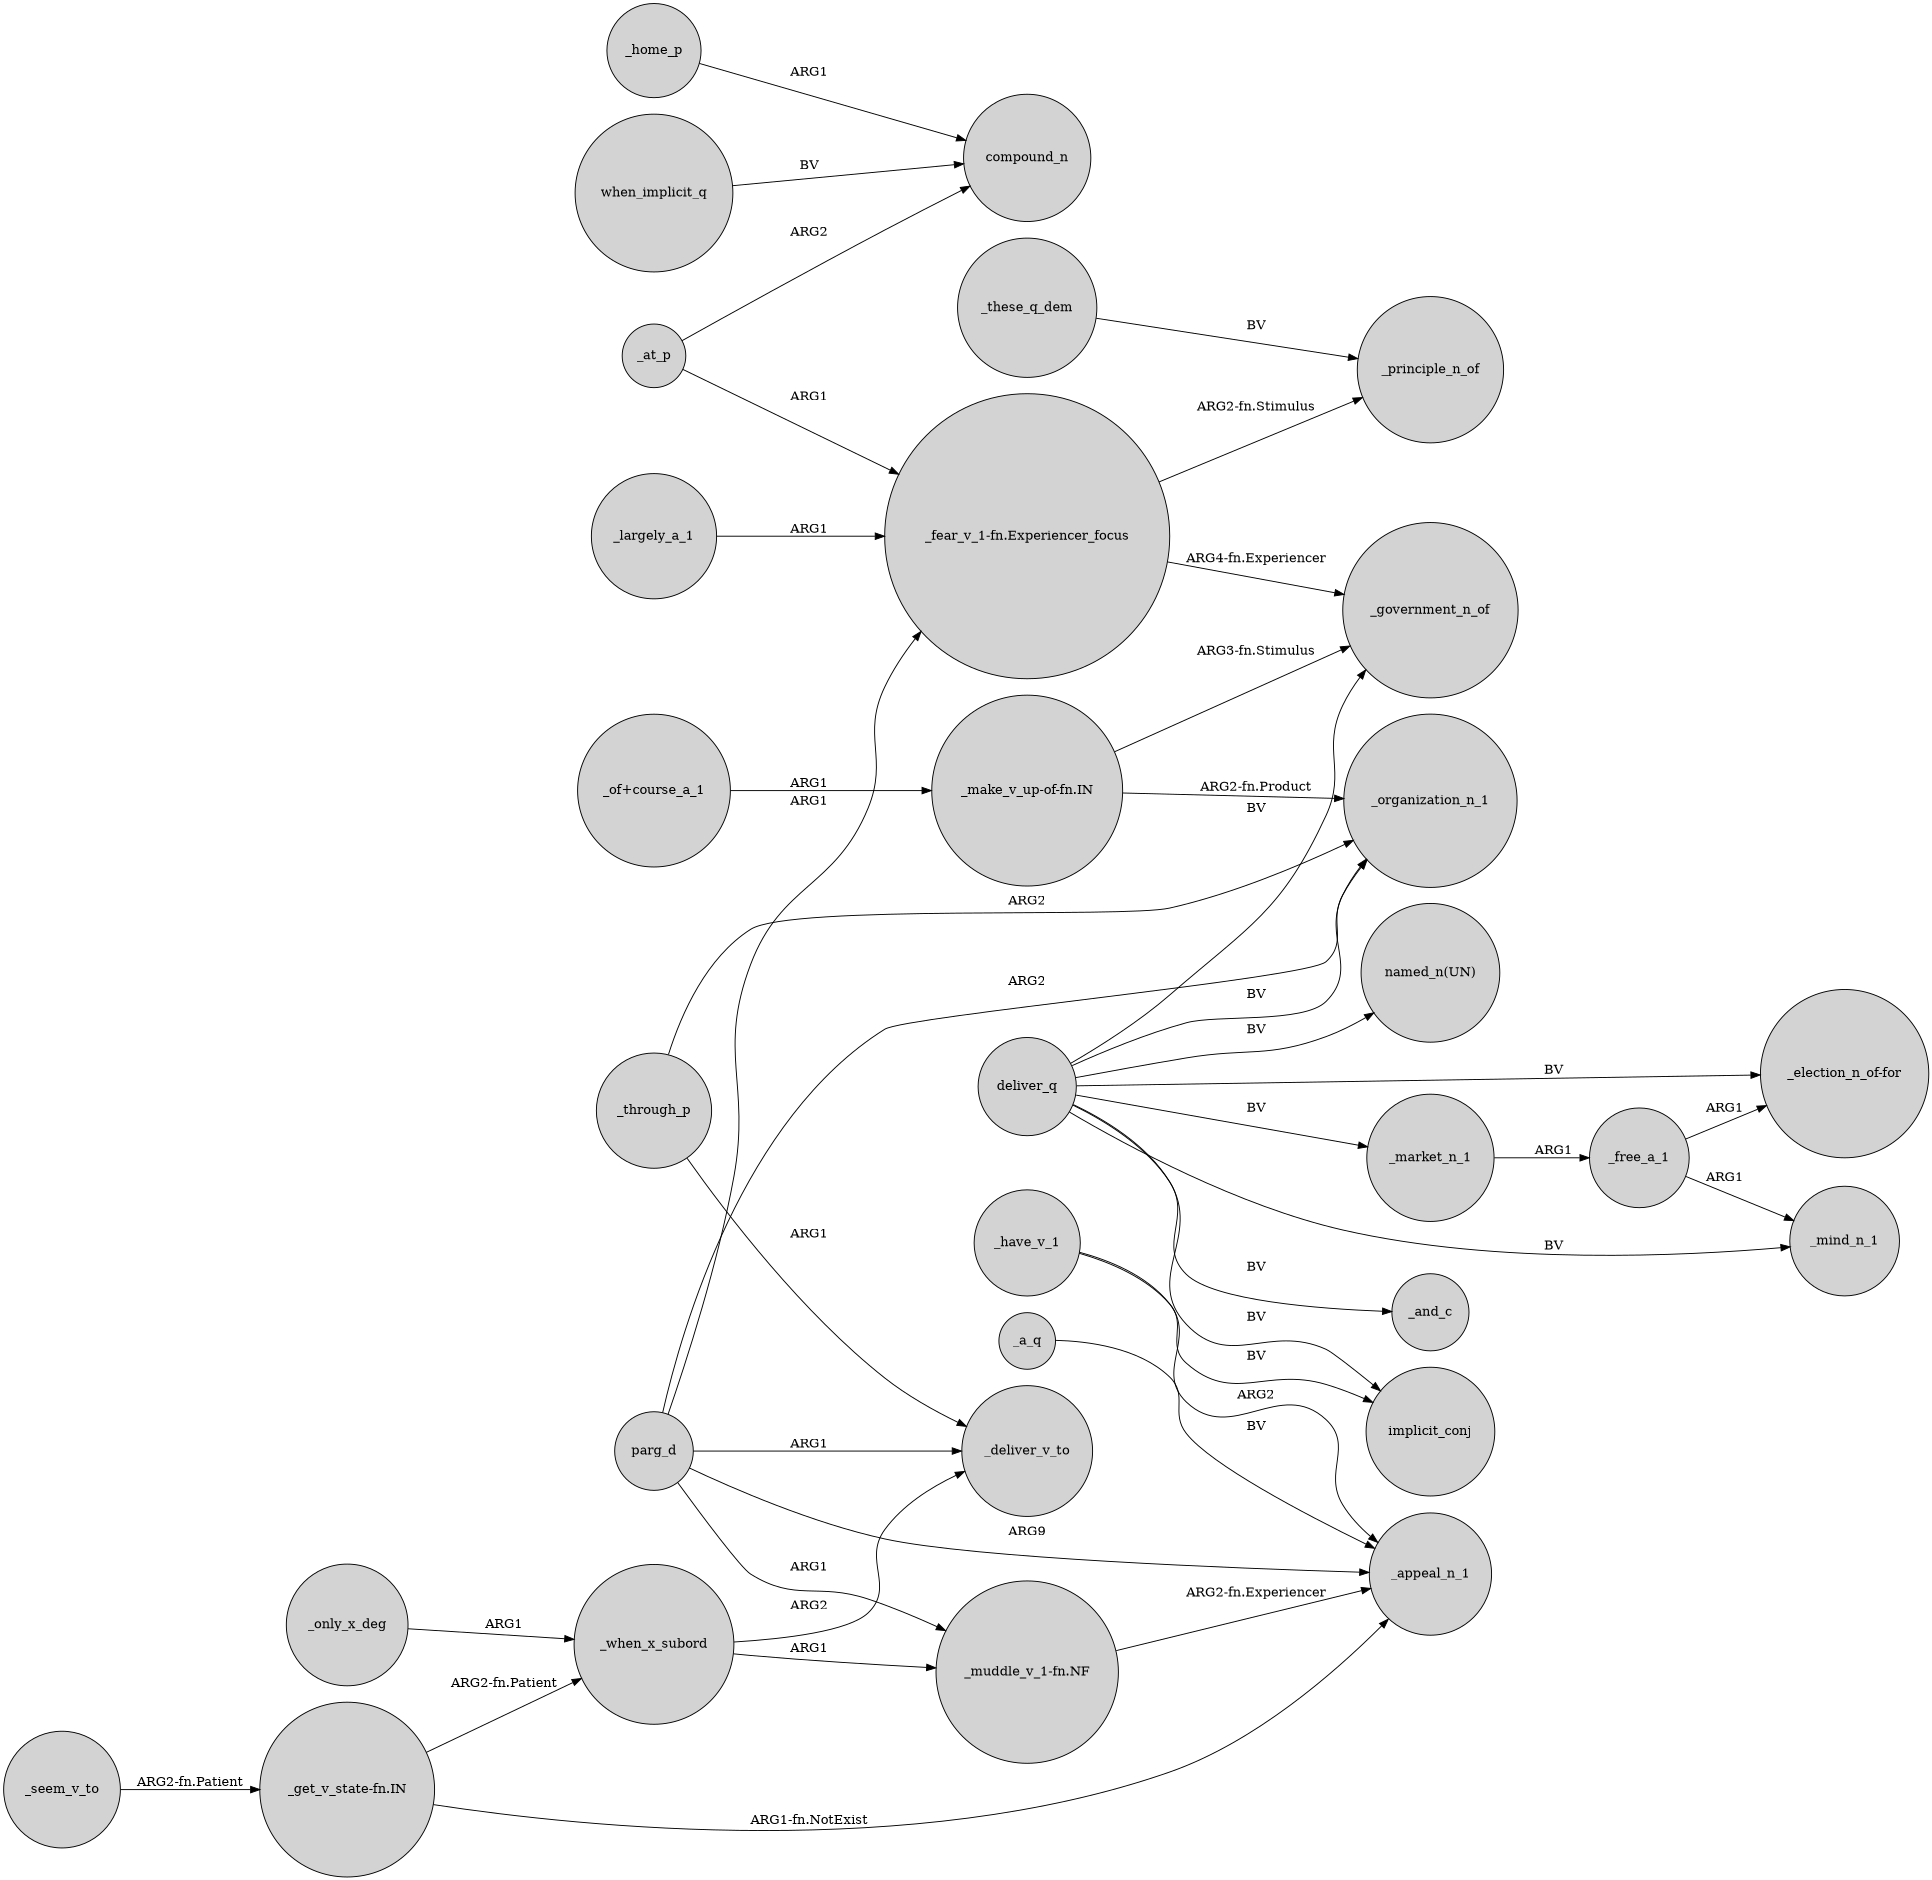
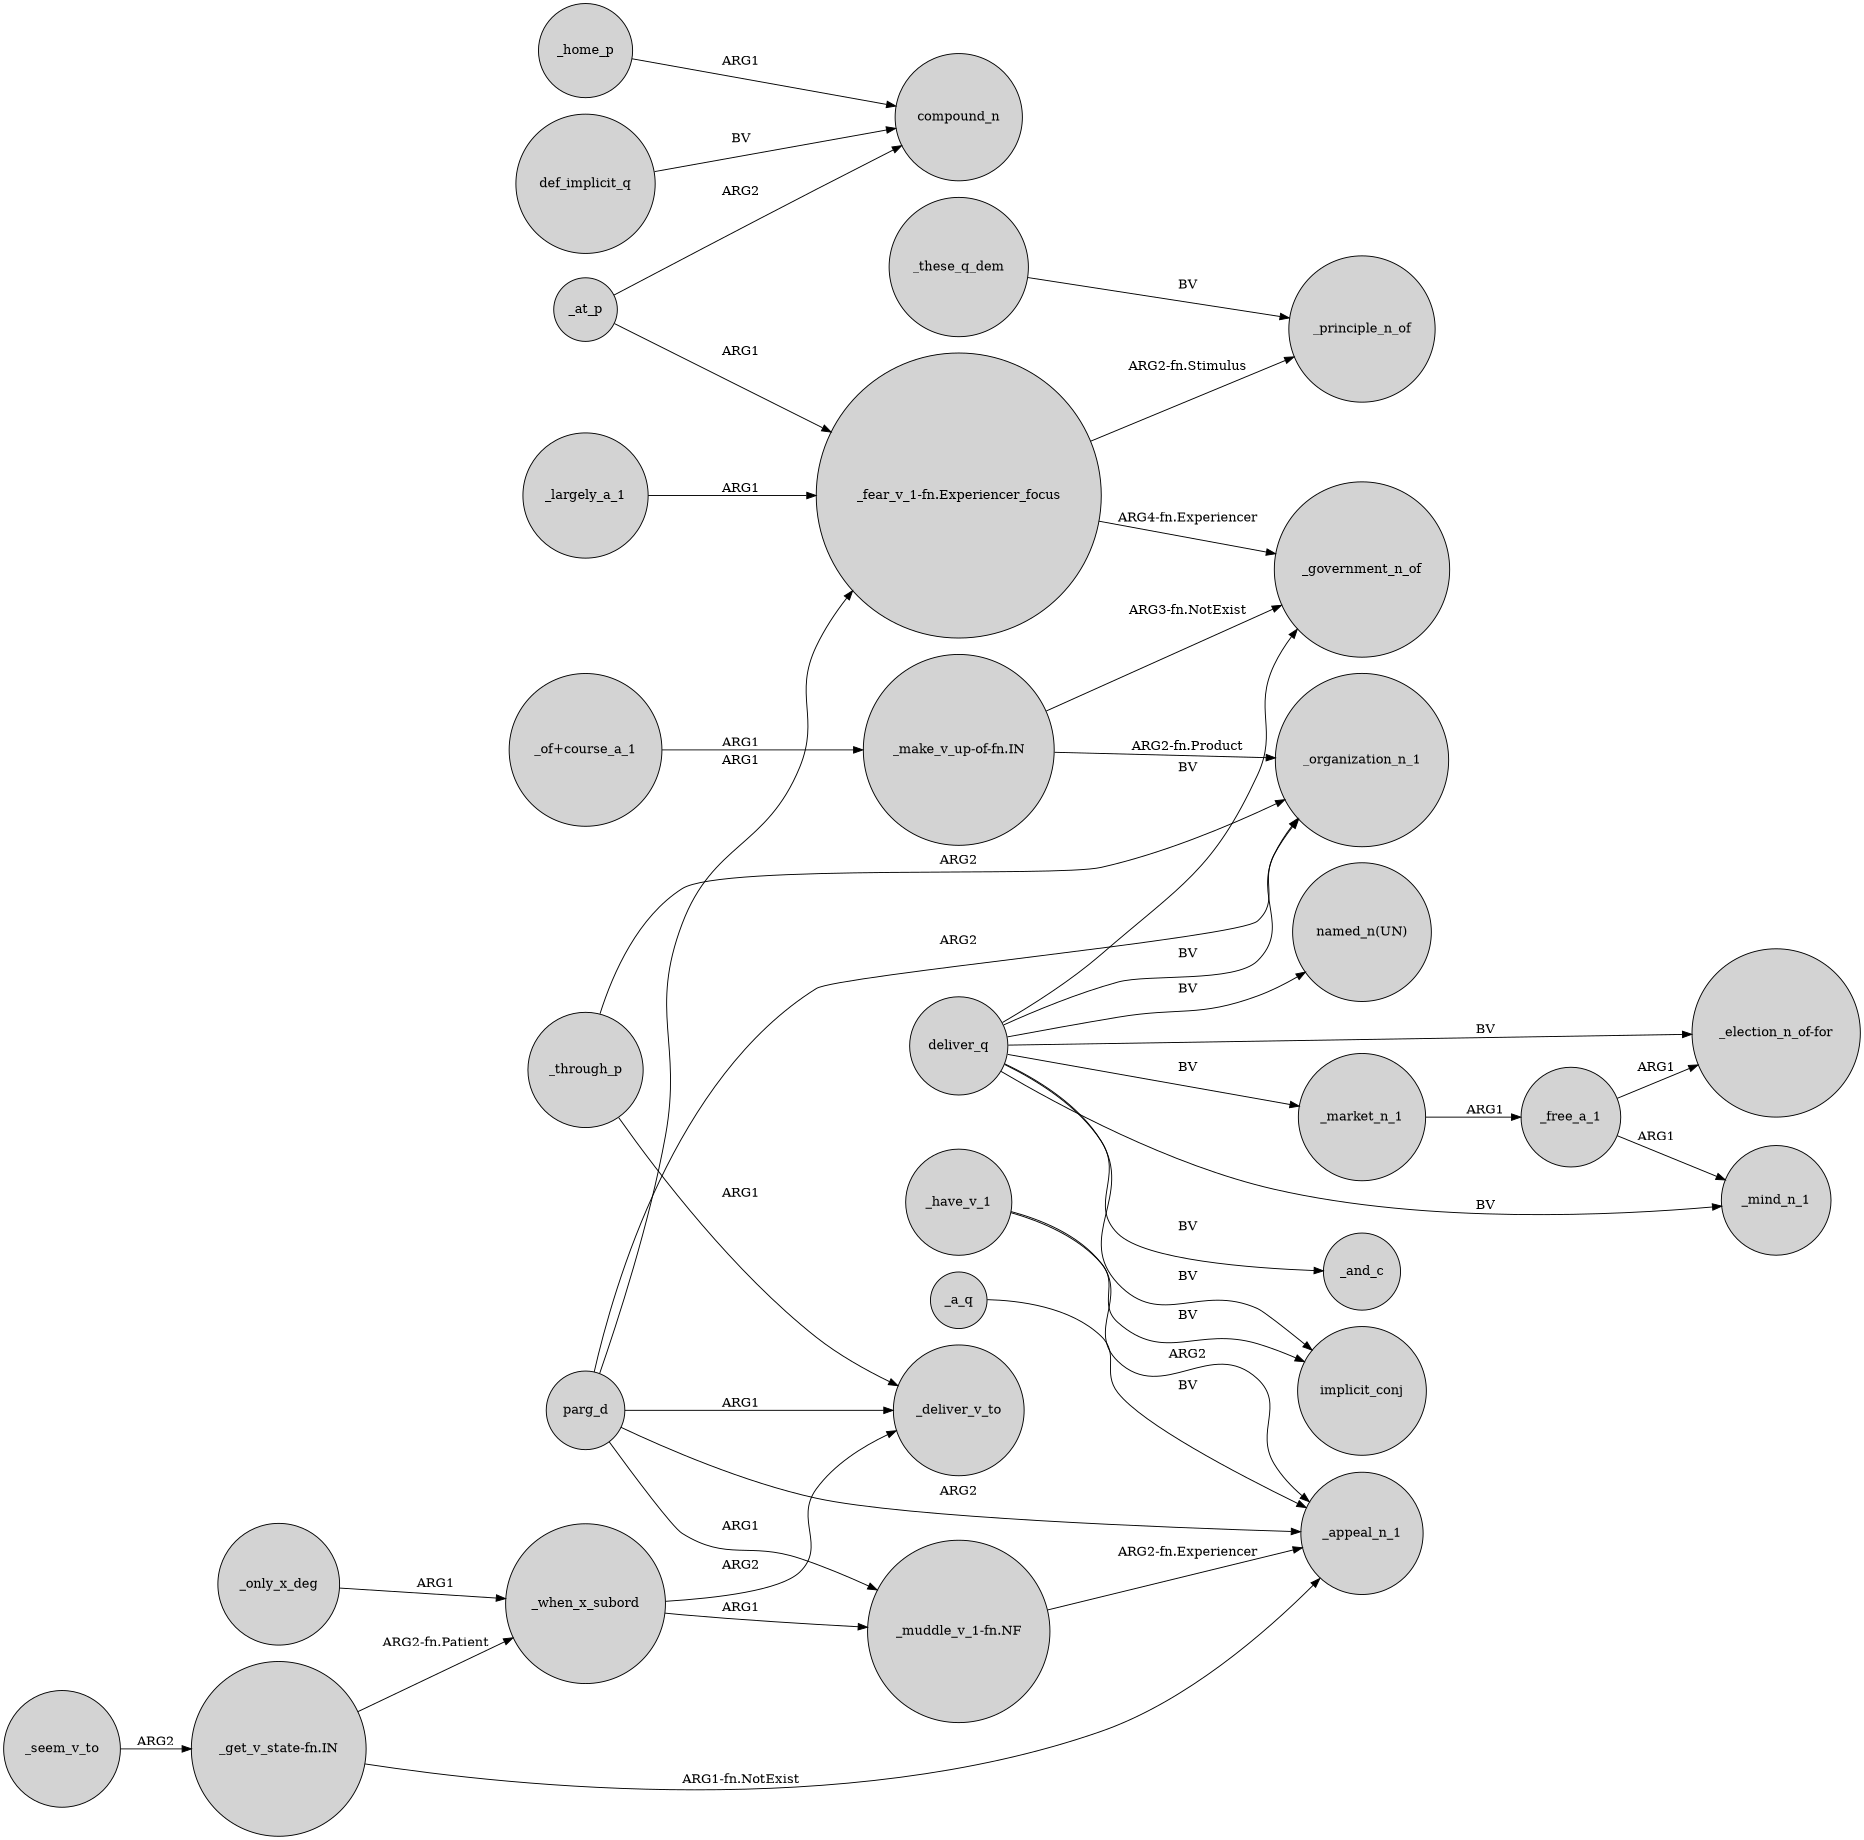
(654, 193) -> (586, 184)
(1256, 651) -> (1188, 611)
(1027, 1532) -> (959, 1491)
(190, 1783) -> (156, 1742)
